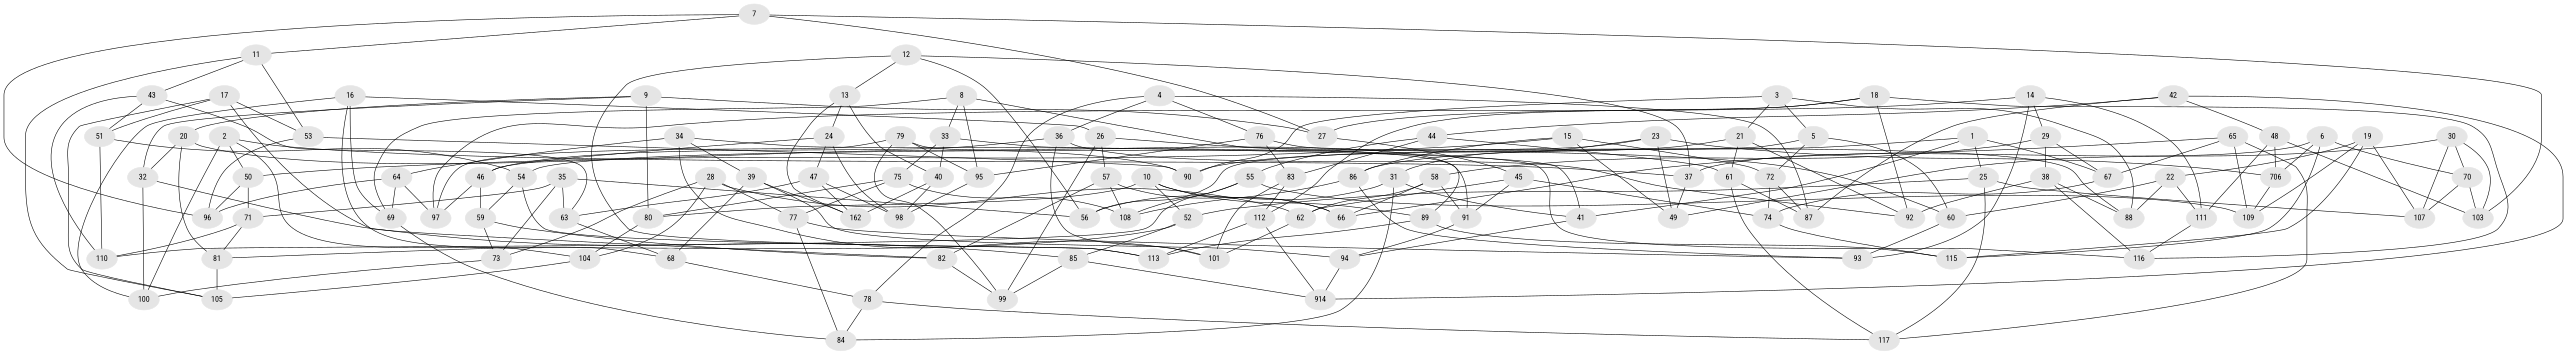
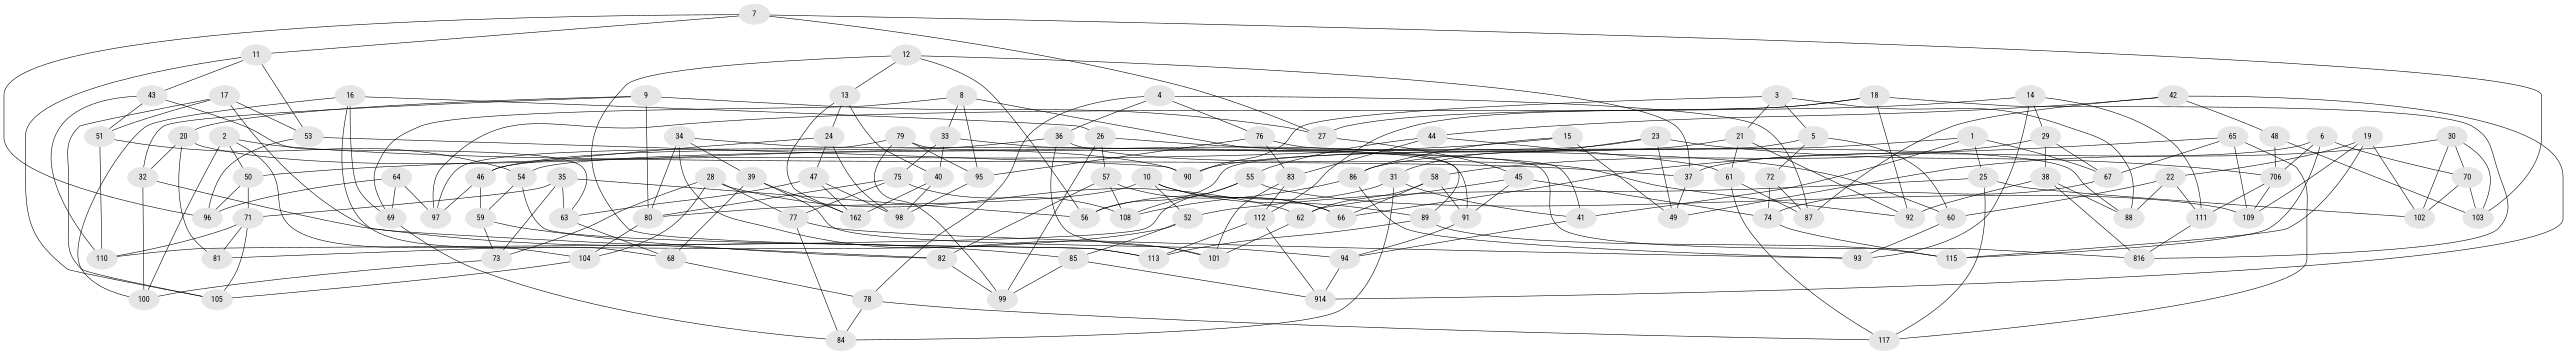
(569, 149) -> (664, 177)
(1671, 153) -> none
(2237, 179) -> (2239, 198)
(2420, 218) -> (2420, 218)
(2139, 259) -> (2139, 259)
(217, 279) -> (240, 261)
